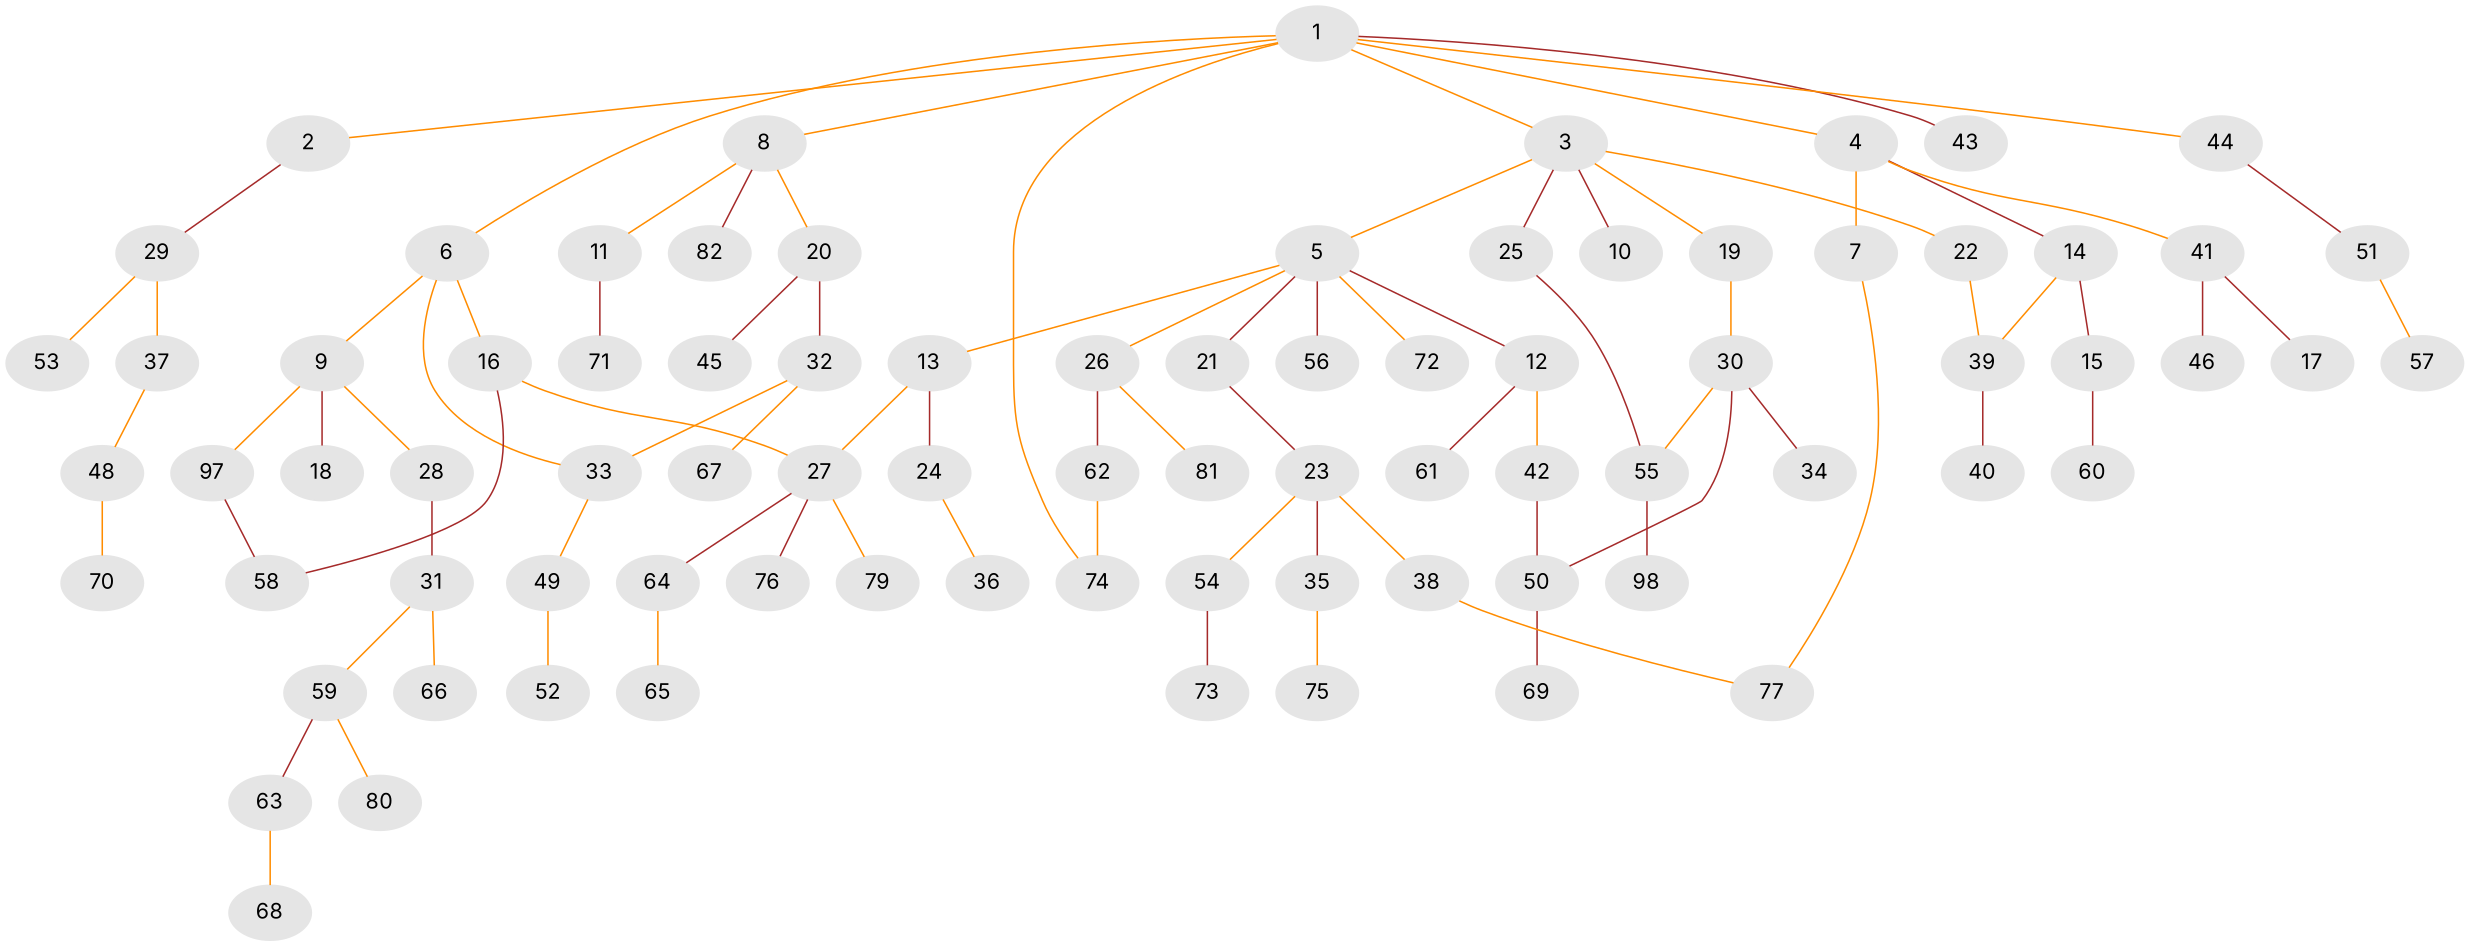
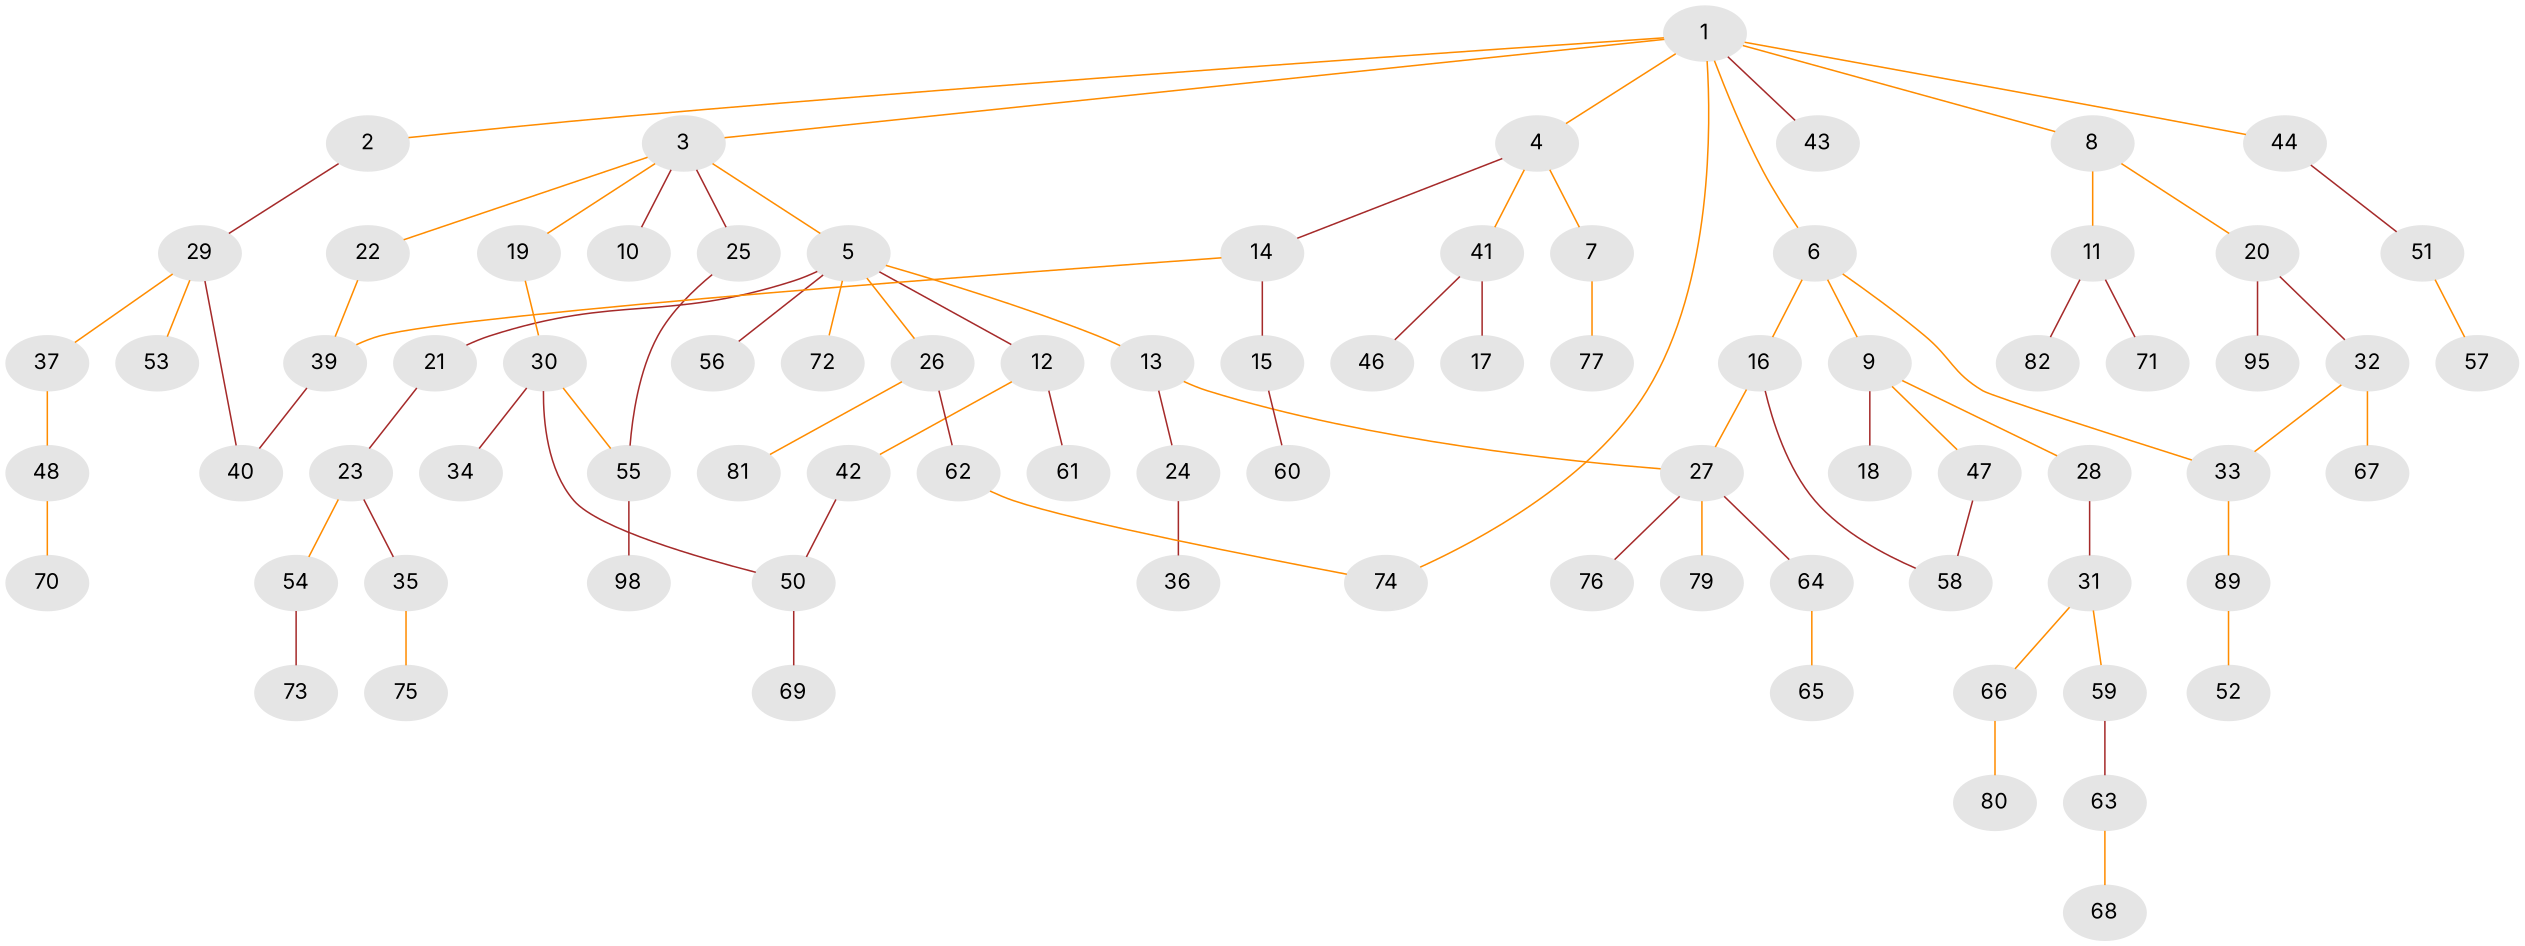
(737, 198) -> (2065, 308)
none -> (221, 363)
(710, 363) -> (2258, 363)
(212, 473) -> (1980, 473)
(959, 528) -> (1178, 528)
(548, 583) -> (2229, 583)
(1427, 583) -> none
(353, 748) -> (1995, 748)
